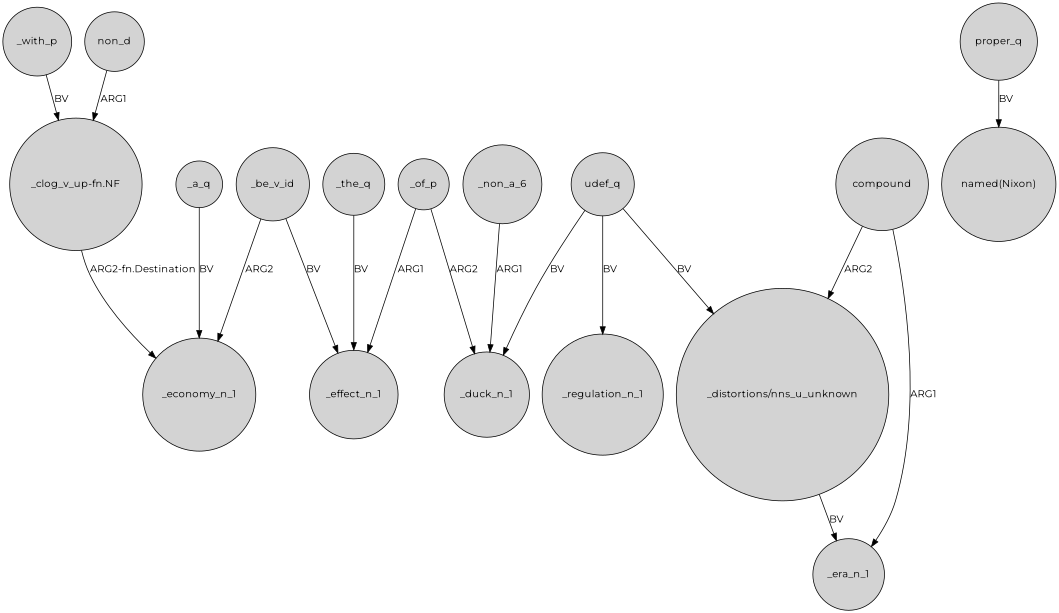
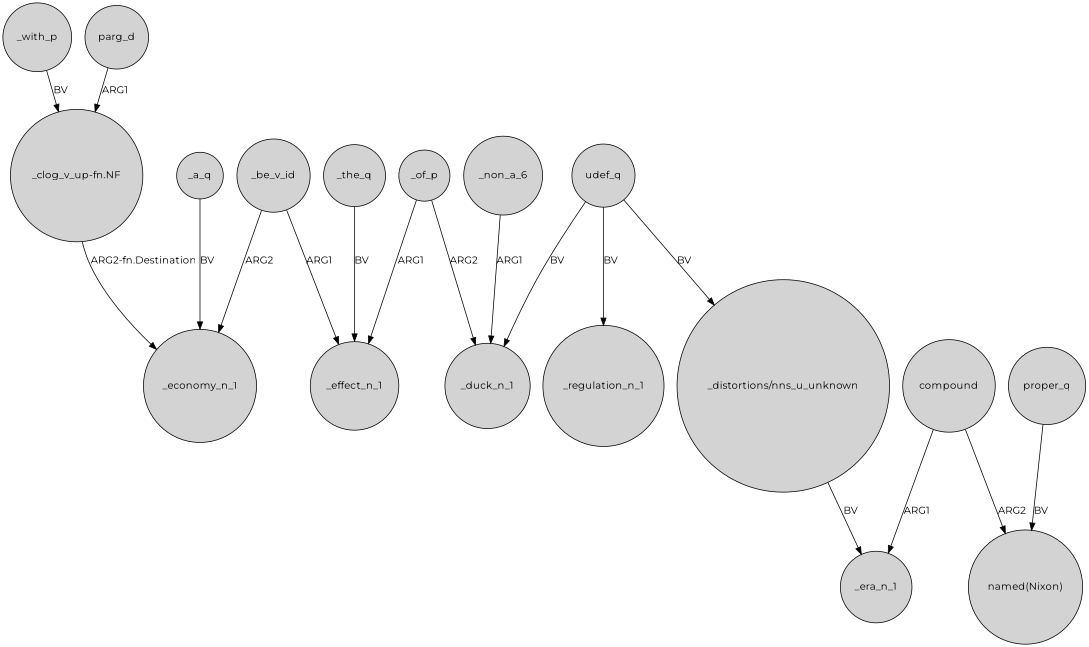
(115, 42) -> (117, 37)
(847, 259) -> (984, 478)
(314, 269) -> (320, 261)
